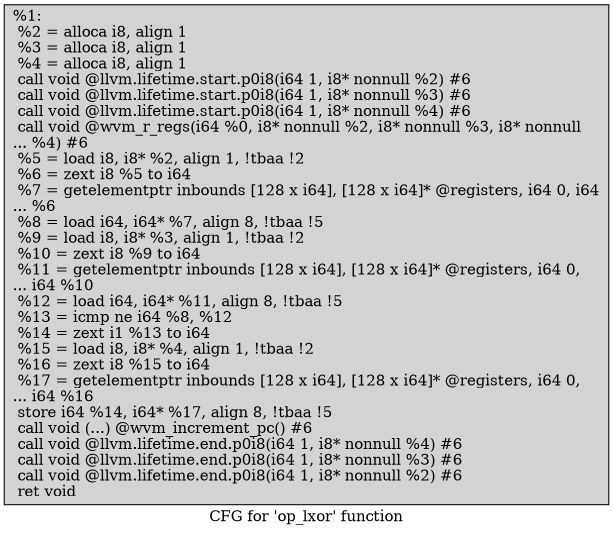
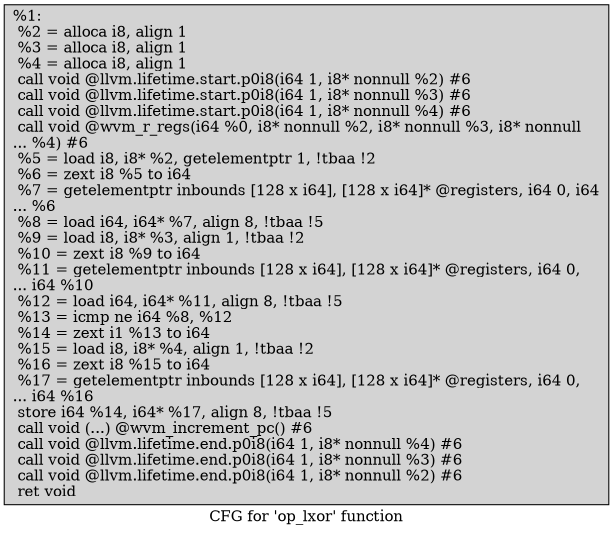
(159, 159) -> (194, 159)
